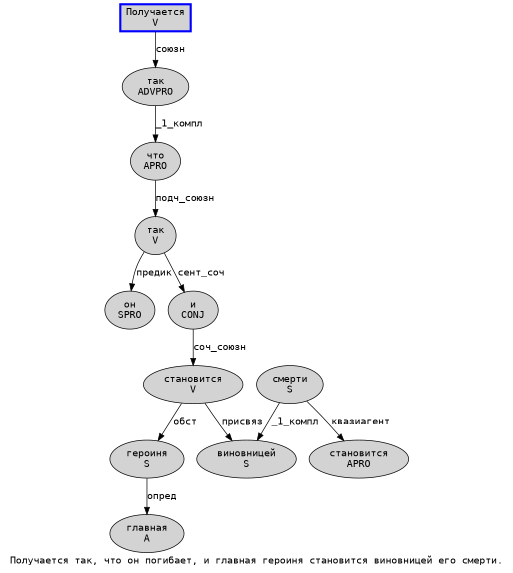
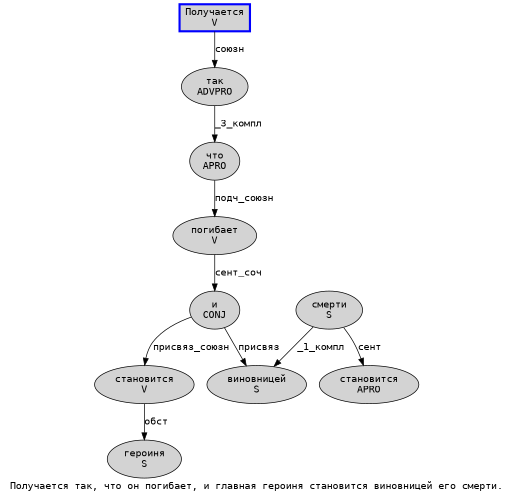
(179, 124) -> (239, 124)
(156, 236) -> (215, 236)
(130, 310) -> none
(220, 347) -> (191, 347)
(216, 419) -> (234, 344)
(361, 422) -> (370, 347)
(147, 534) -> none
